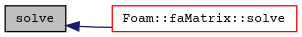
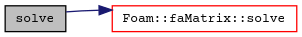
(96, 27) -> (83, 11)
